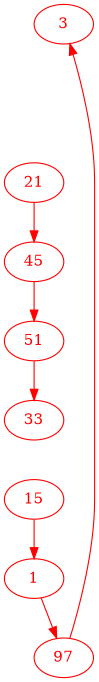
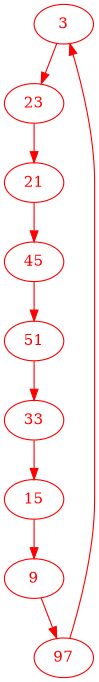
none -> (34, 103)
none -> (34, 454)
(34, 579) -> (34, 579)
